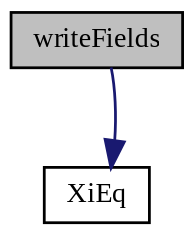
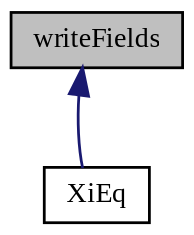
(115, 104) -> (78, 132)
